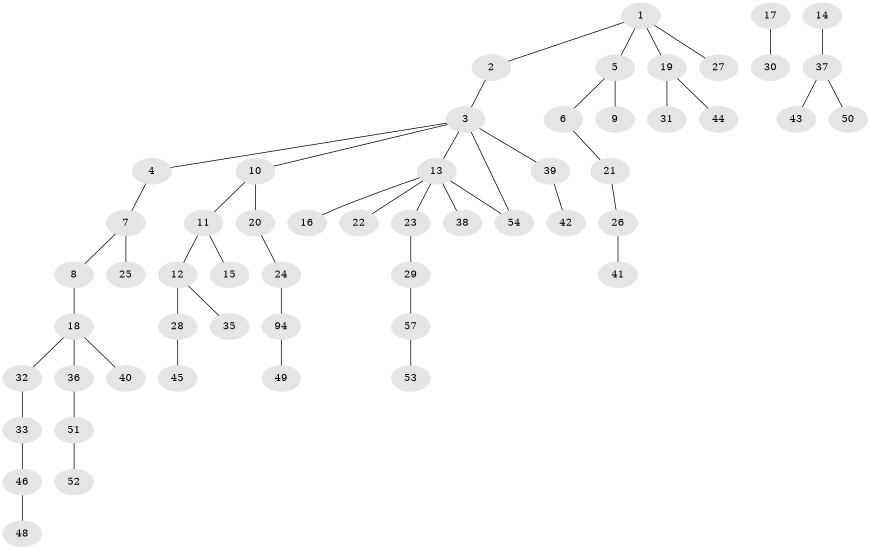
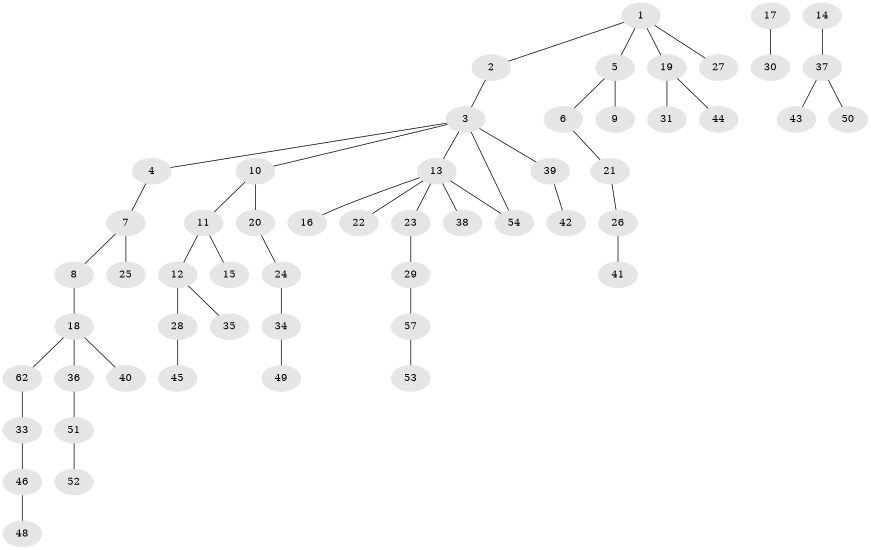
(281, 327) -> (281, 327)
(22, 378) -> (22, 378)
